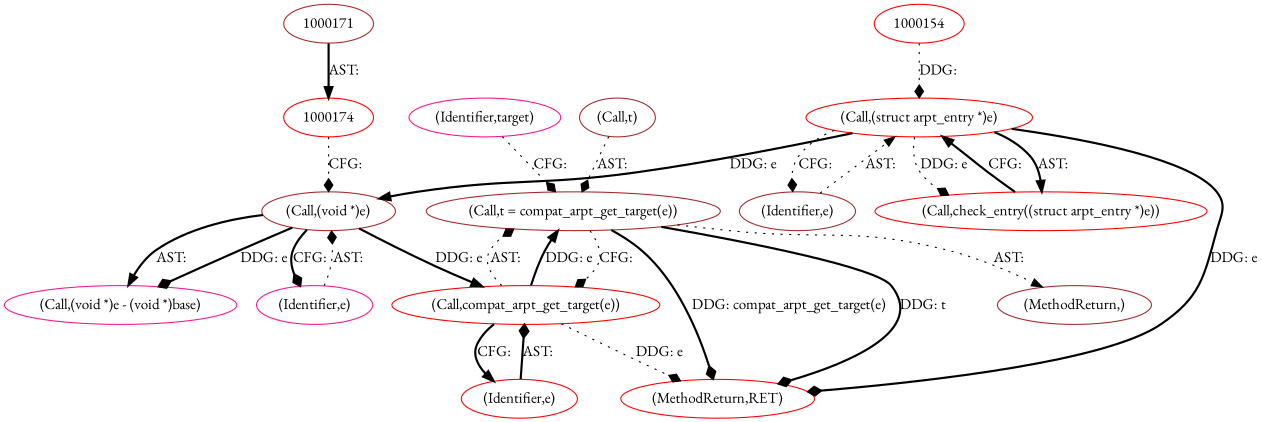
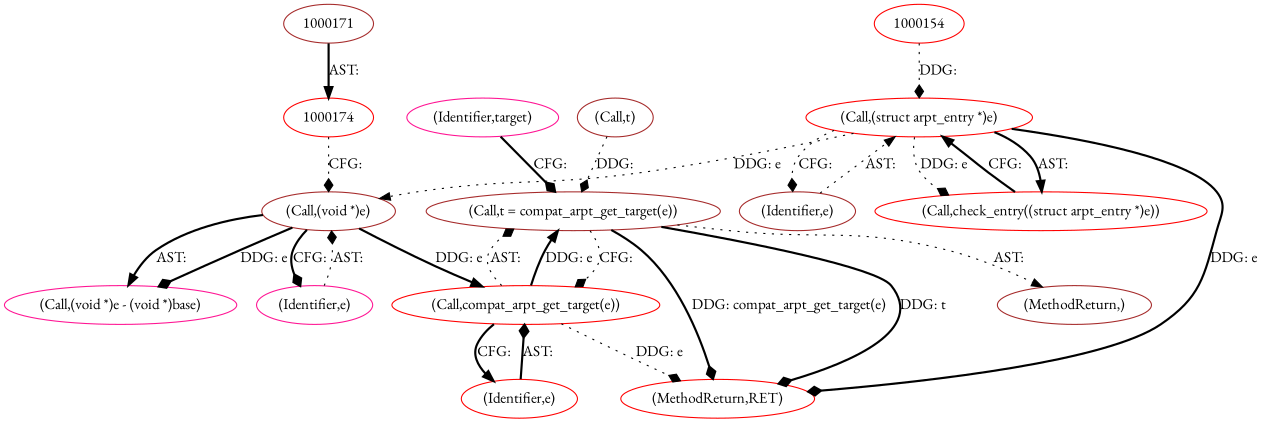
(524, 159) -> (523, 160)
(614, 164) -> (617, 164)
(623, 174) -> (623, 175)
